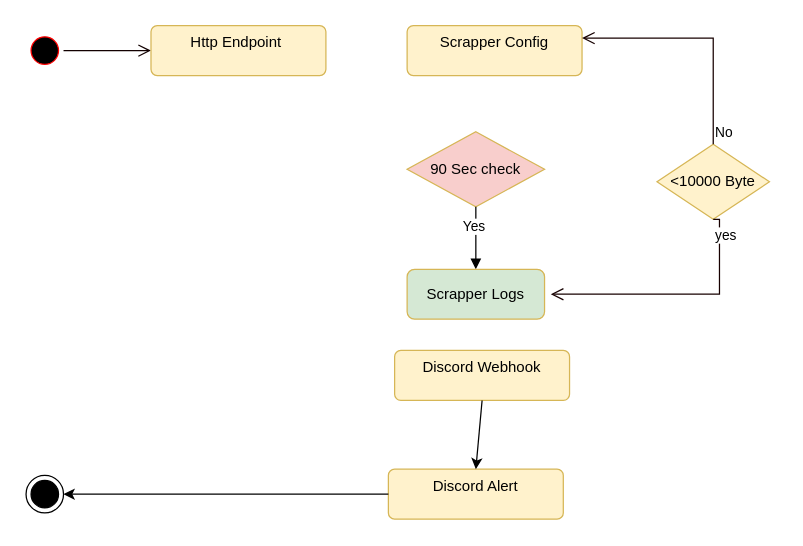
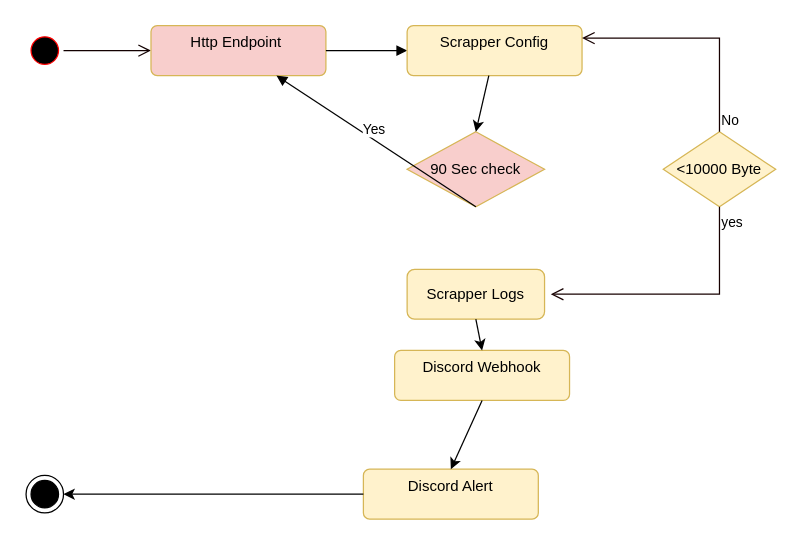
(238, 51) -> (238, 51)
none -> (361, 51)
none -> (483, 99)
(713, 182) -> (719, 169)
(476, 233) -> (380, 144)
(476, 294) -> (476, 294)
none -> (478, 331)
(476, 494) -> (451, 494)
